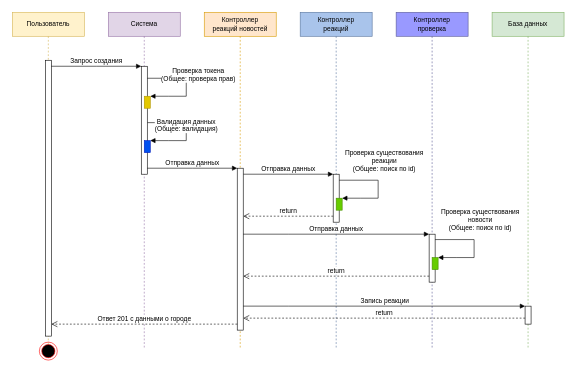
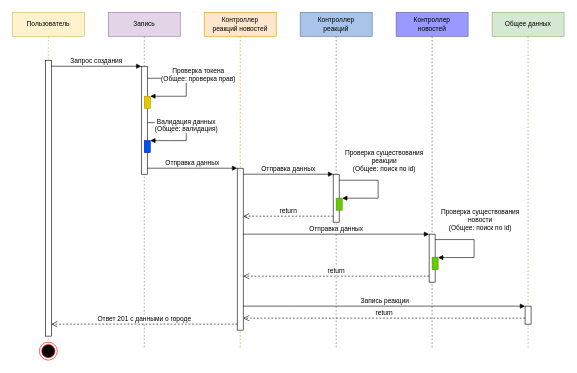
(144, 24) -> (144, 24)
(432, 24) -> (432, 24)
(528, 24) -> (528, 24)
